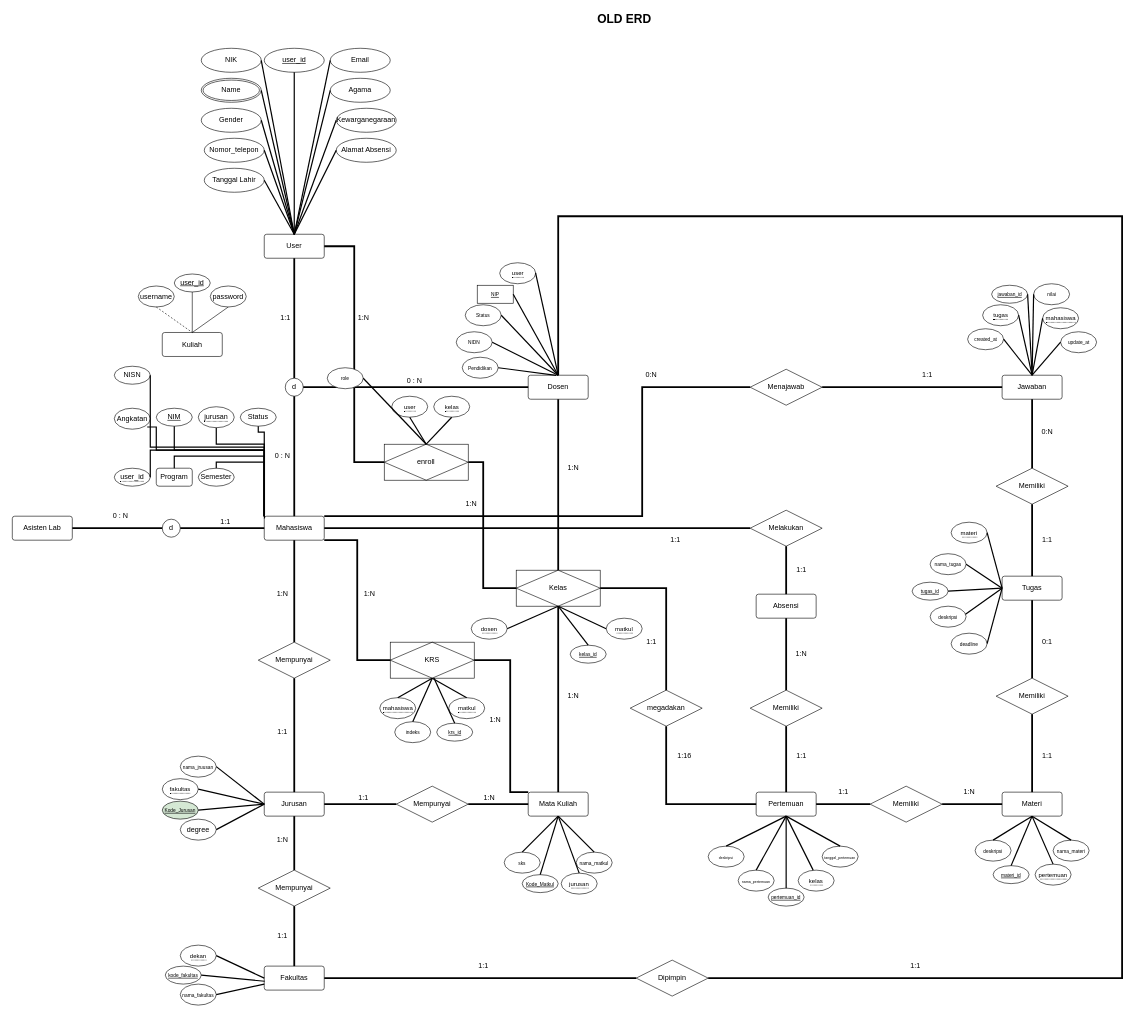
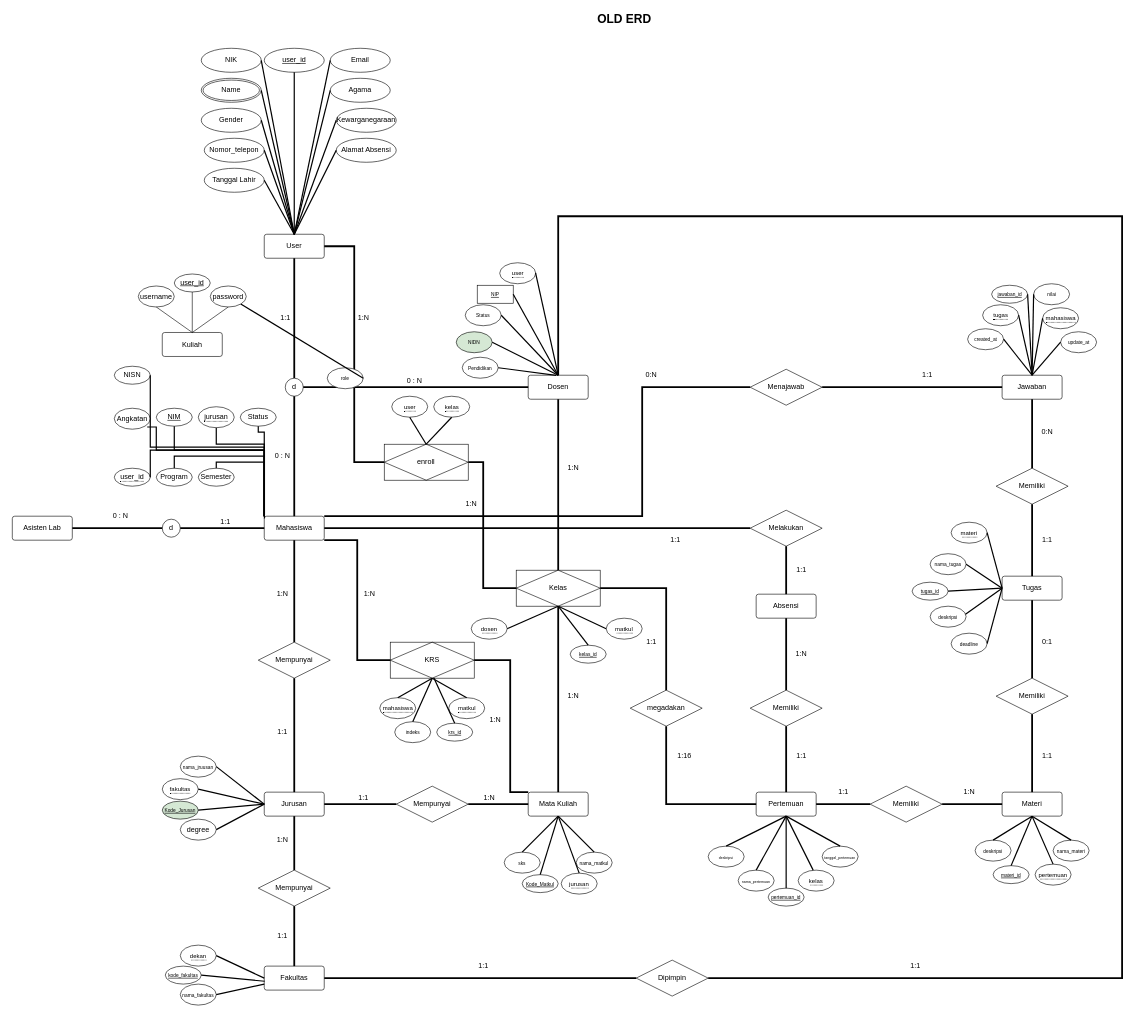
(174, 320) -> (174, 320)
(474, 342) -> (474, 342)
(392, 408) -> (302, 341)
(174, 477) -> (174, 477)
